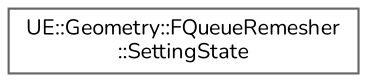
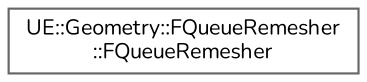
(184, 41) -> (184, 41)
